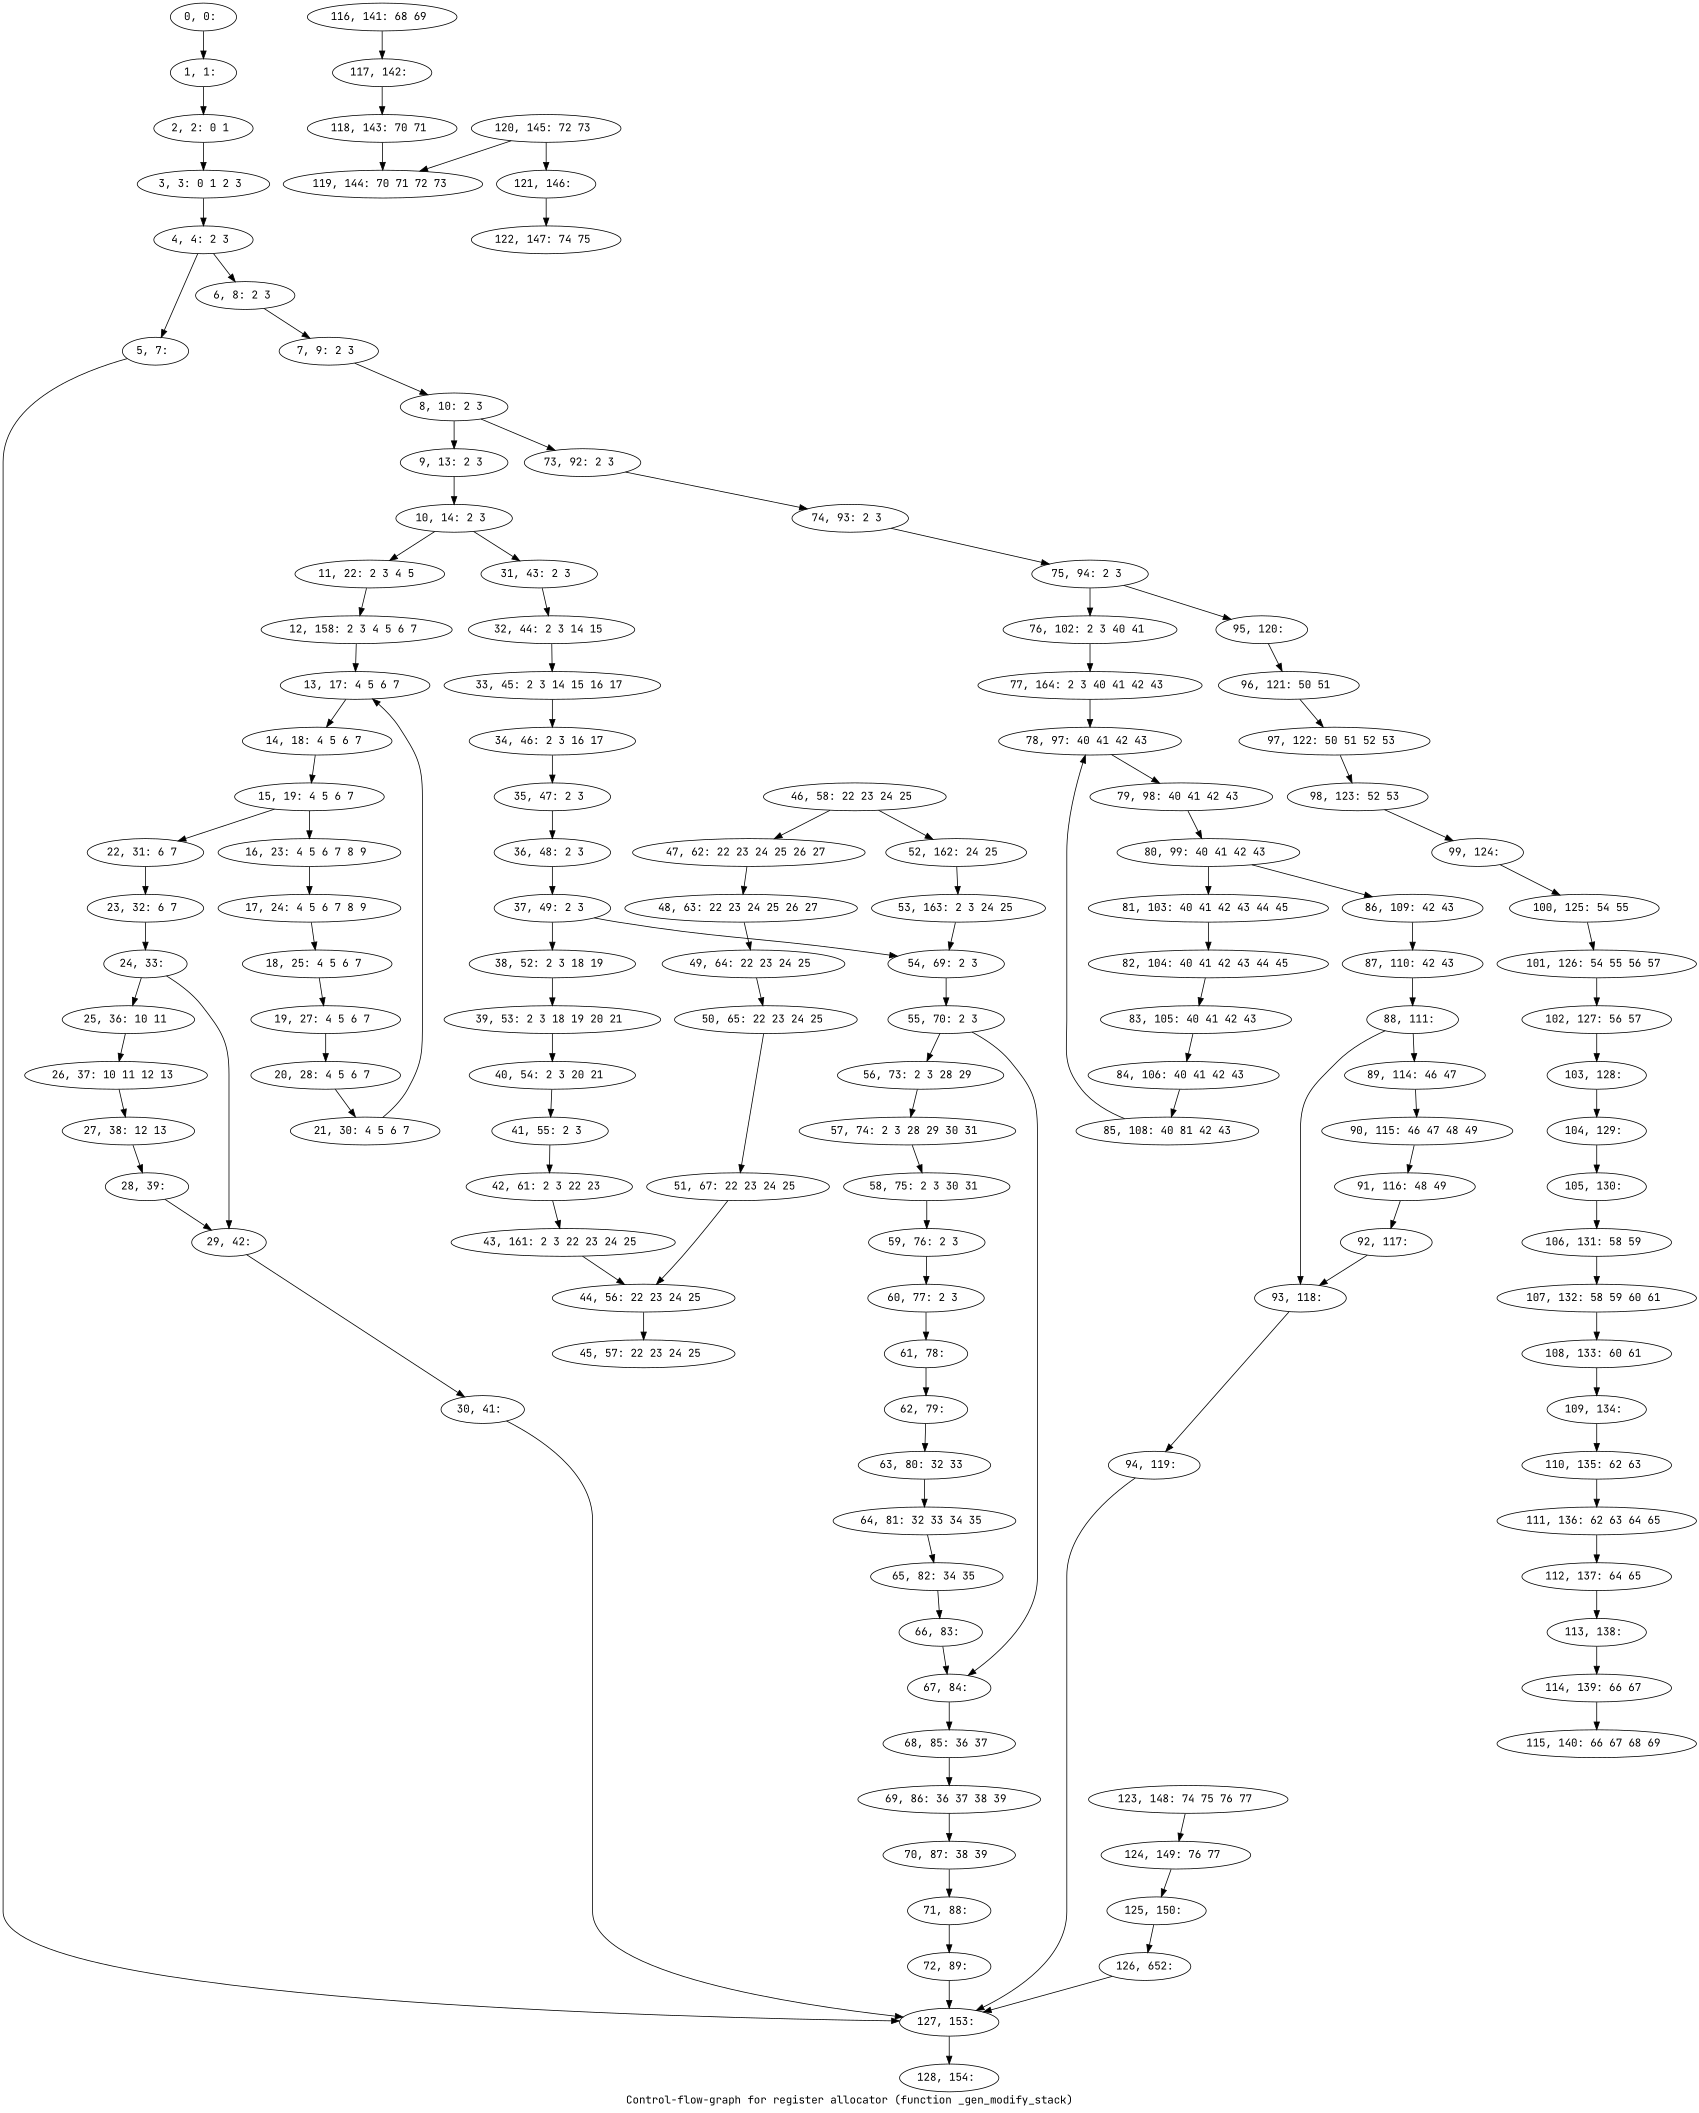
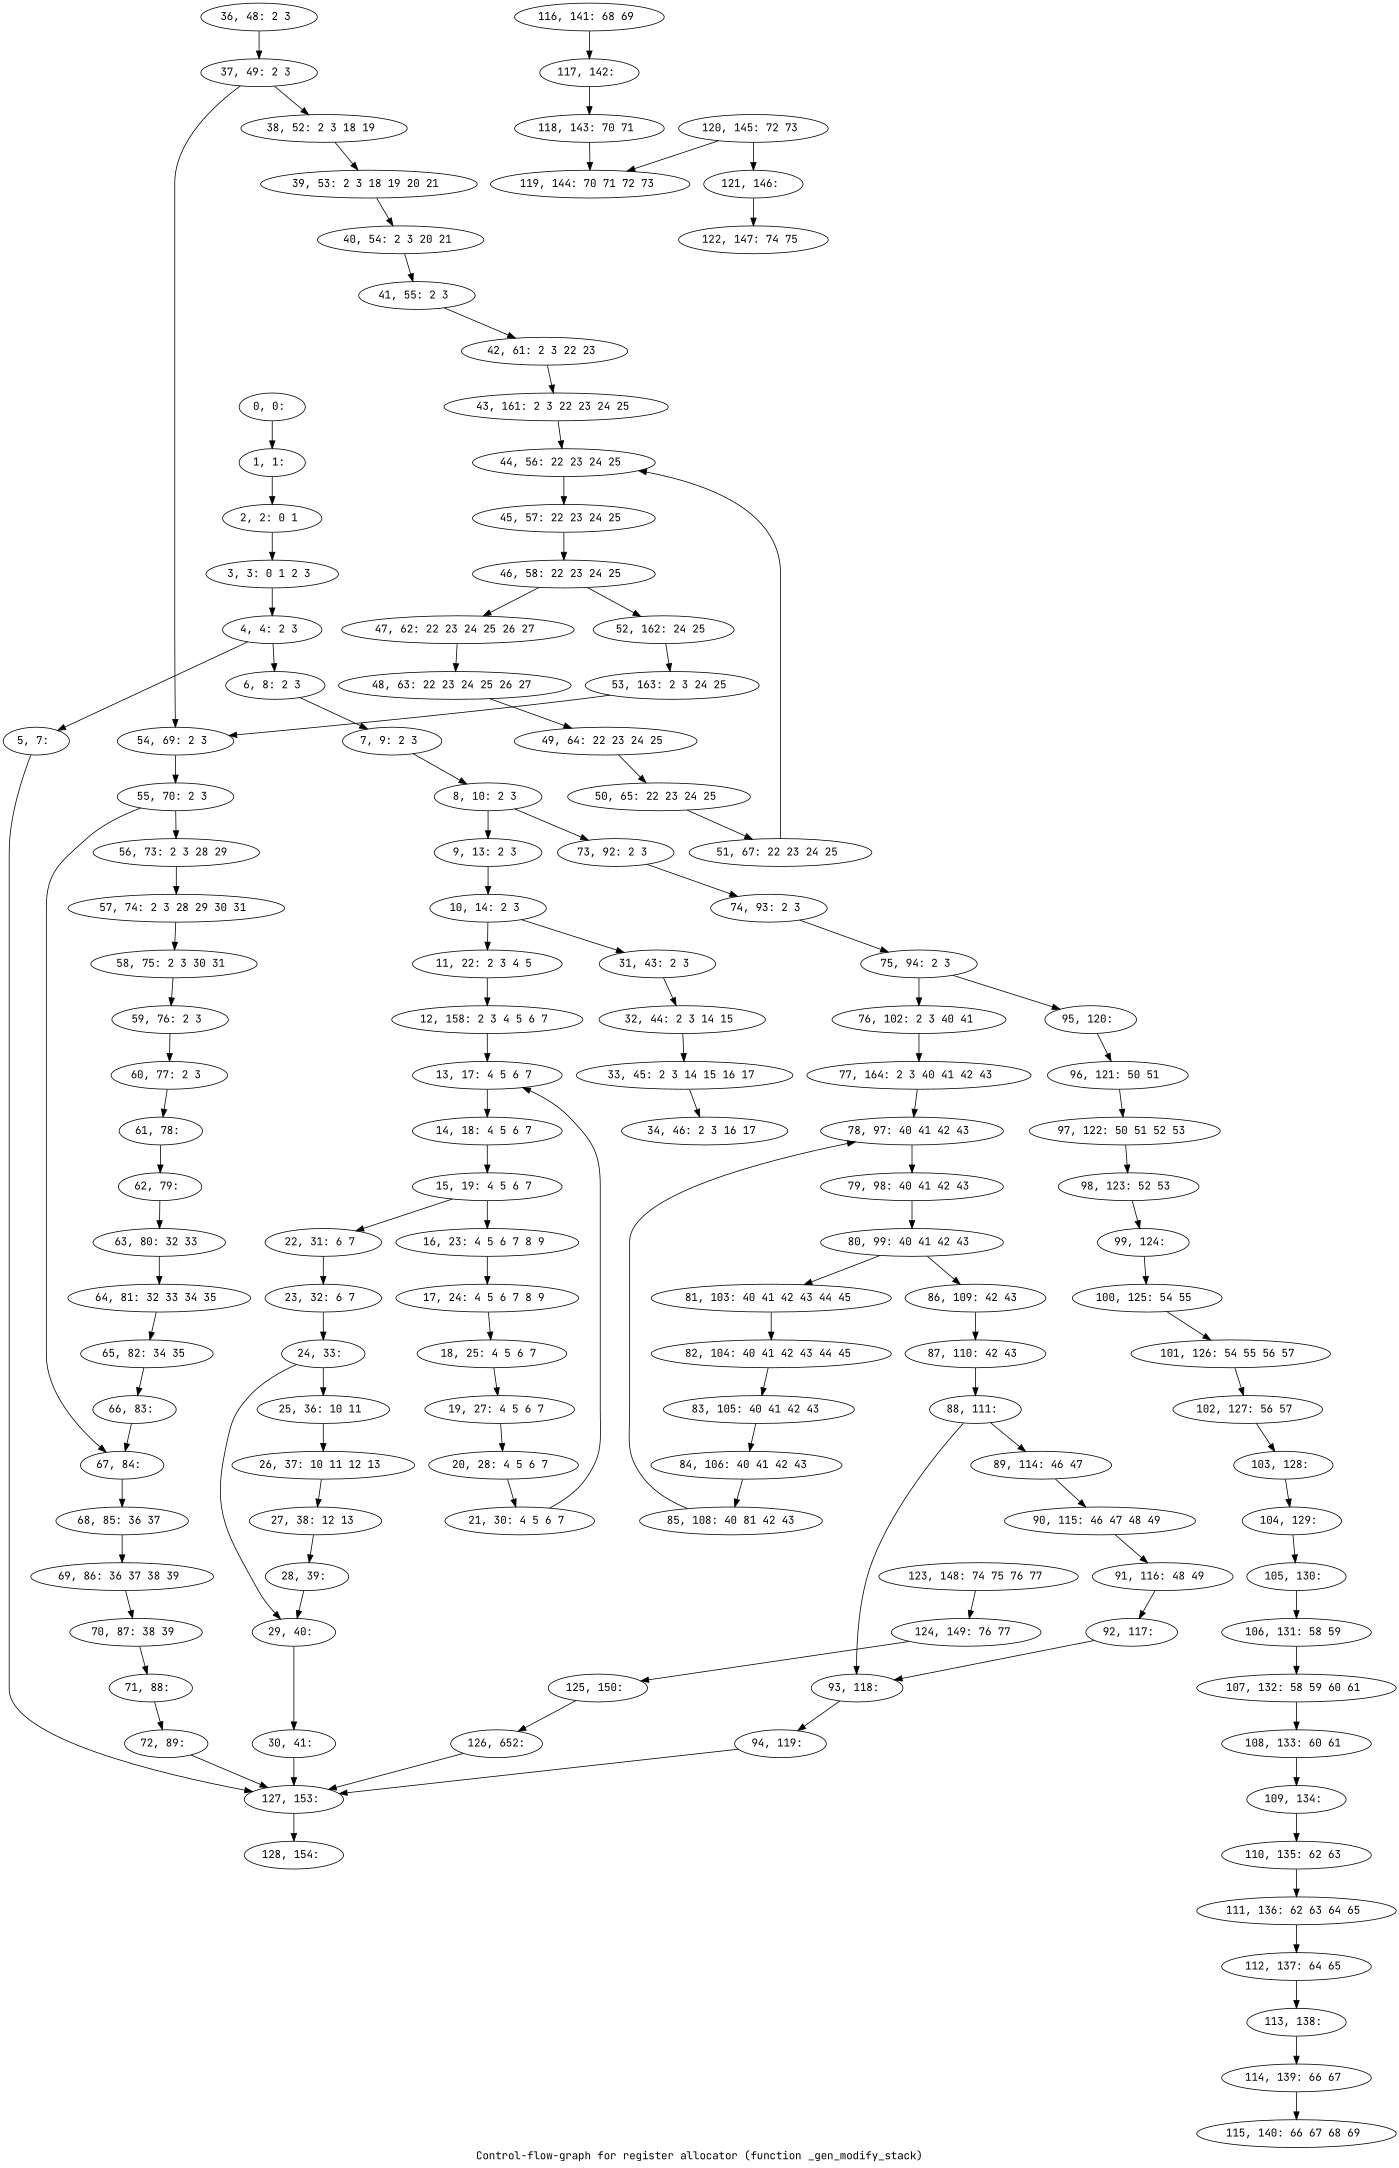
none -> (564, 542)
(552, 797) -> none
(229, 1242) -> (294, 1632)
